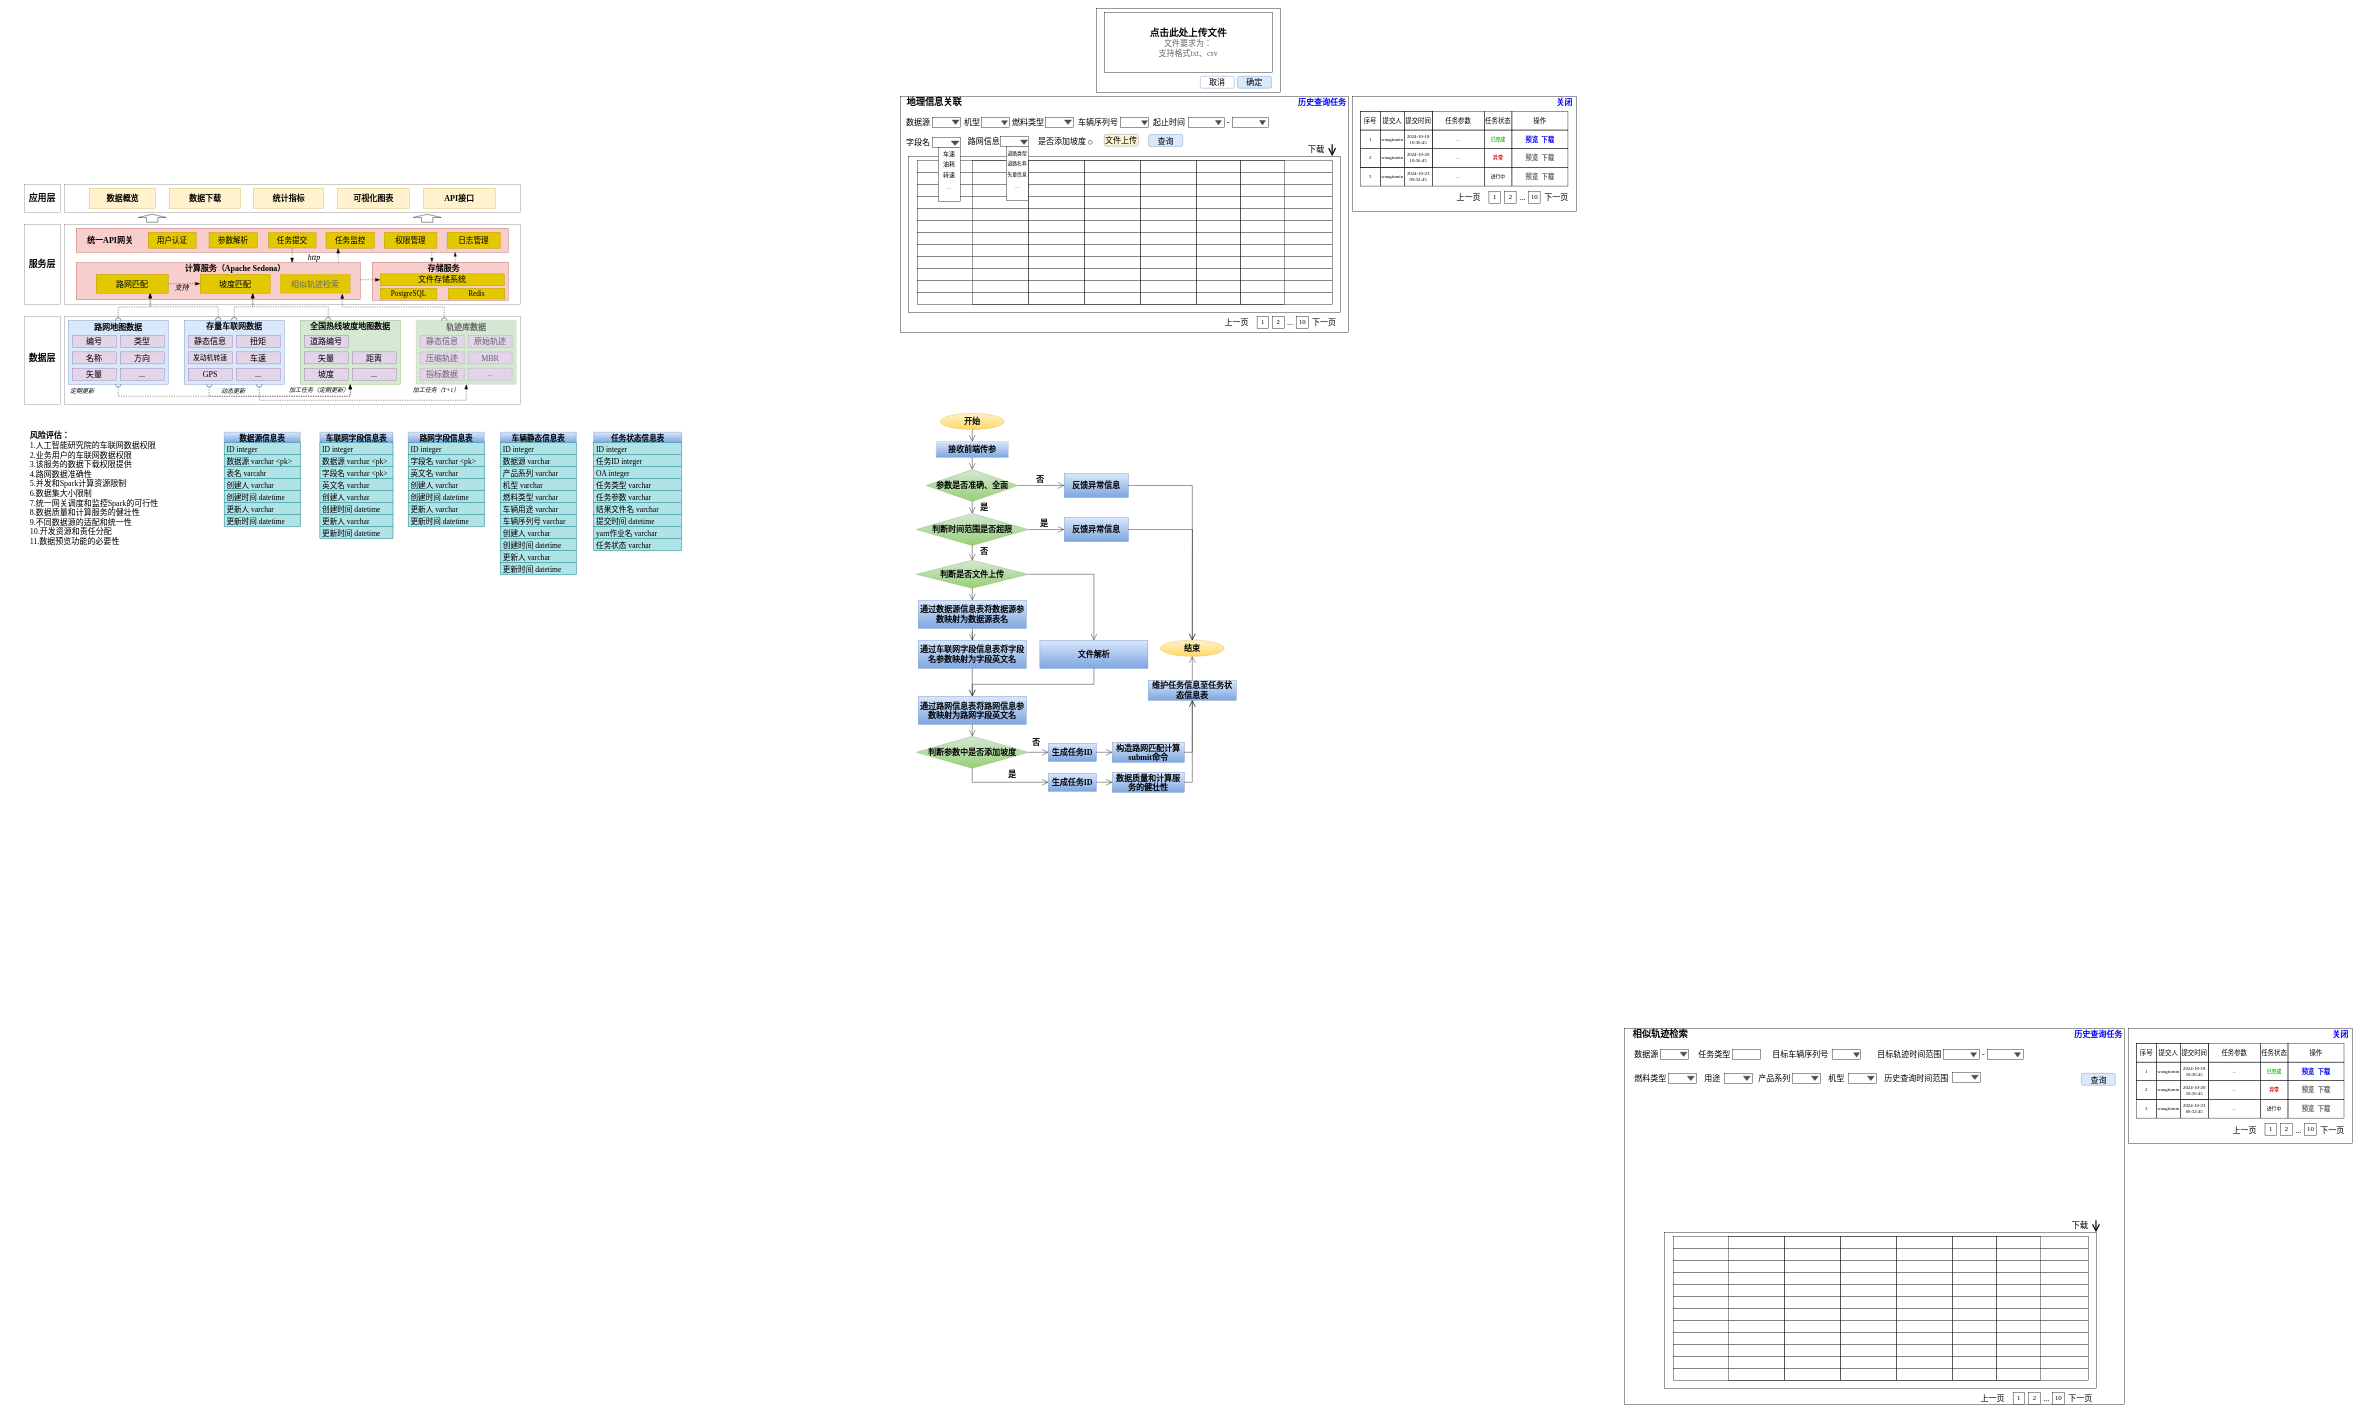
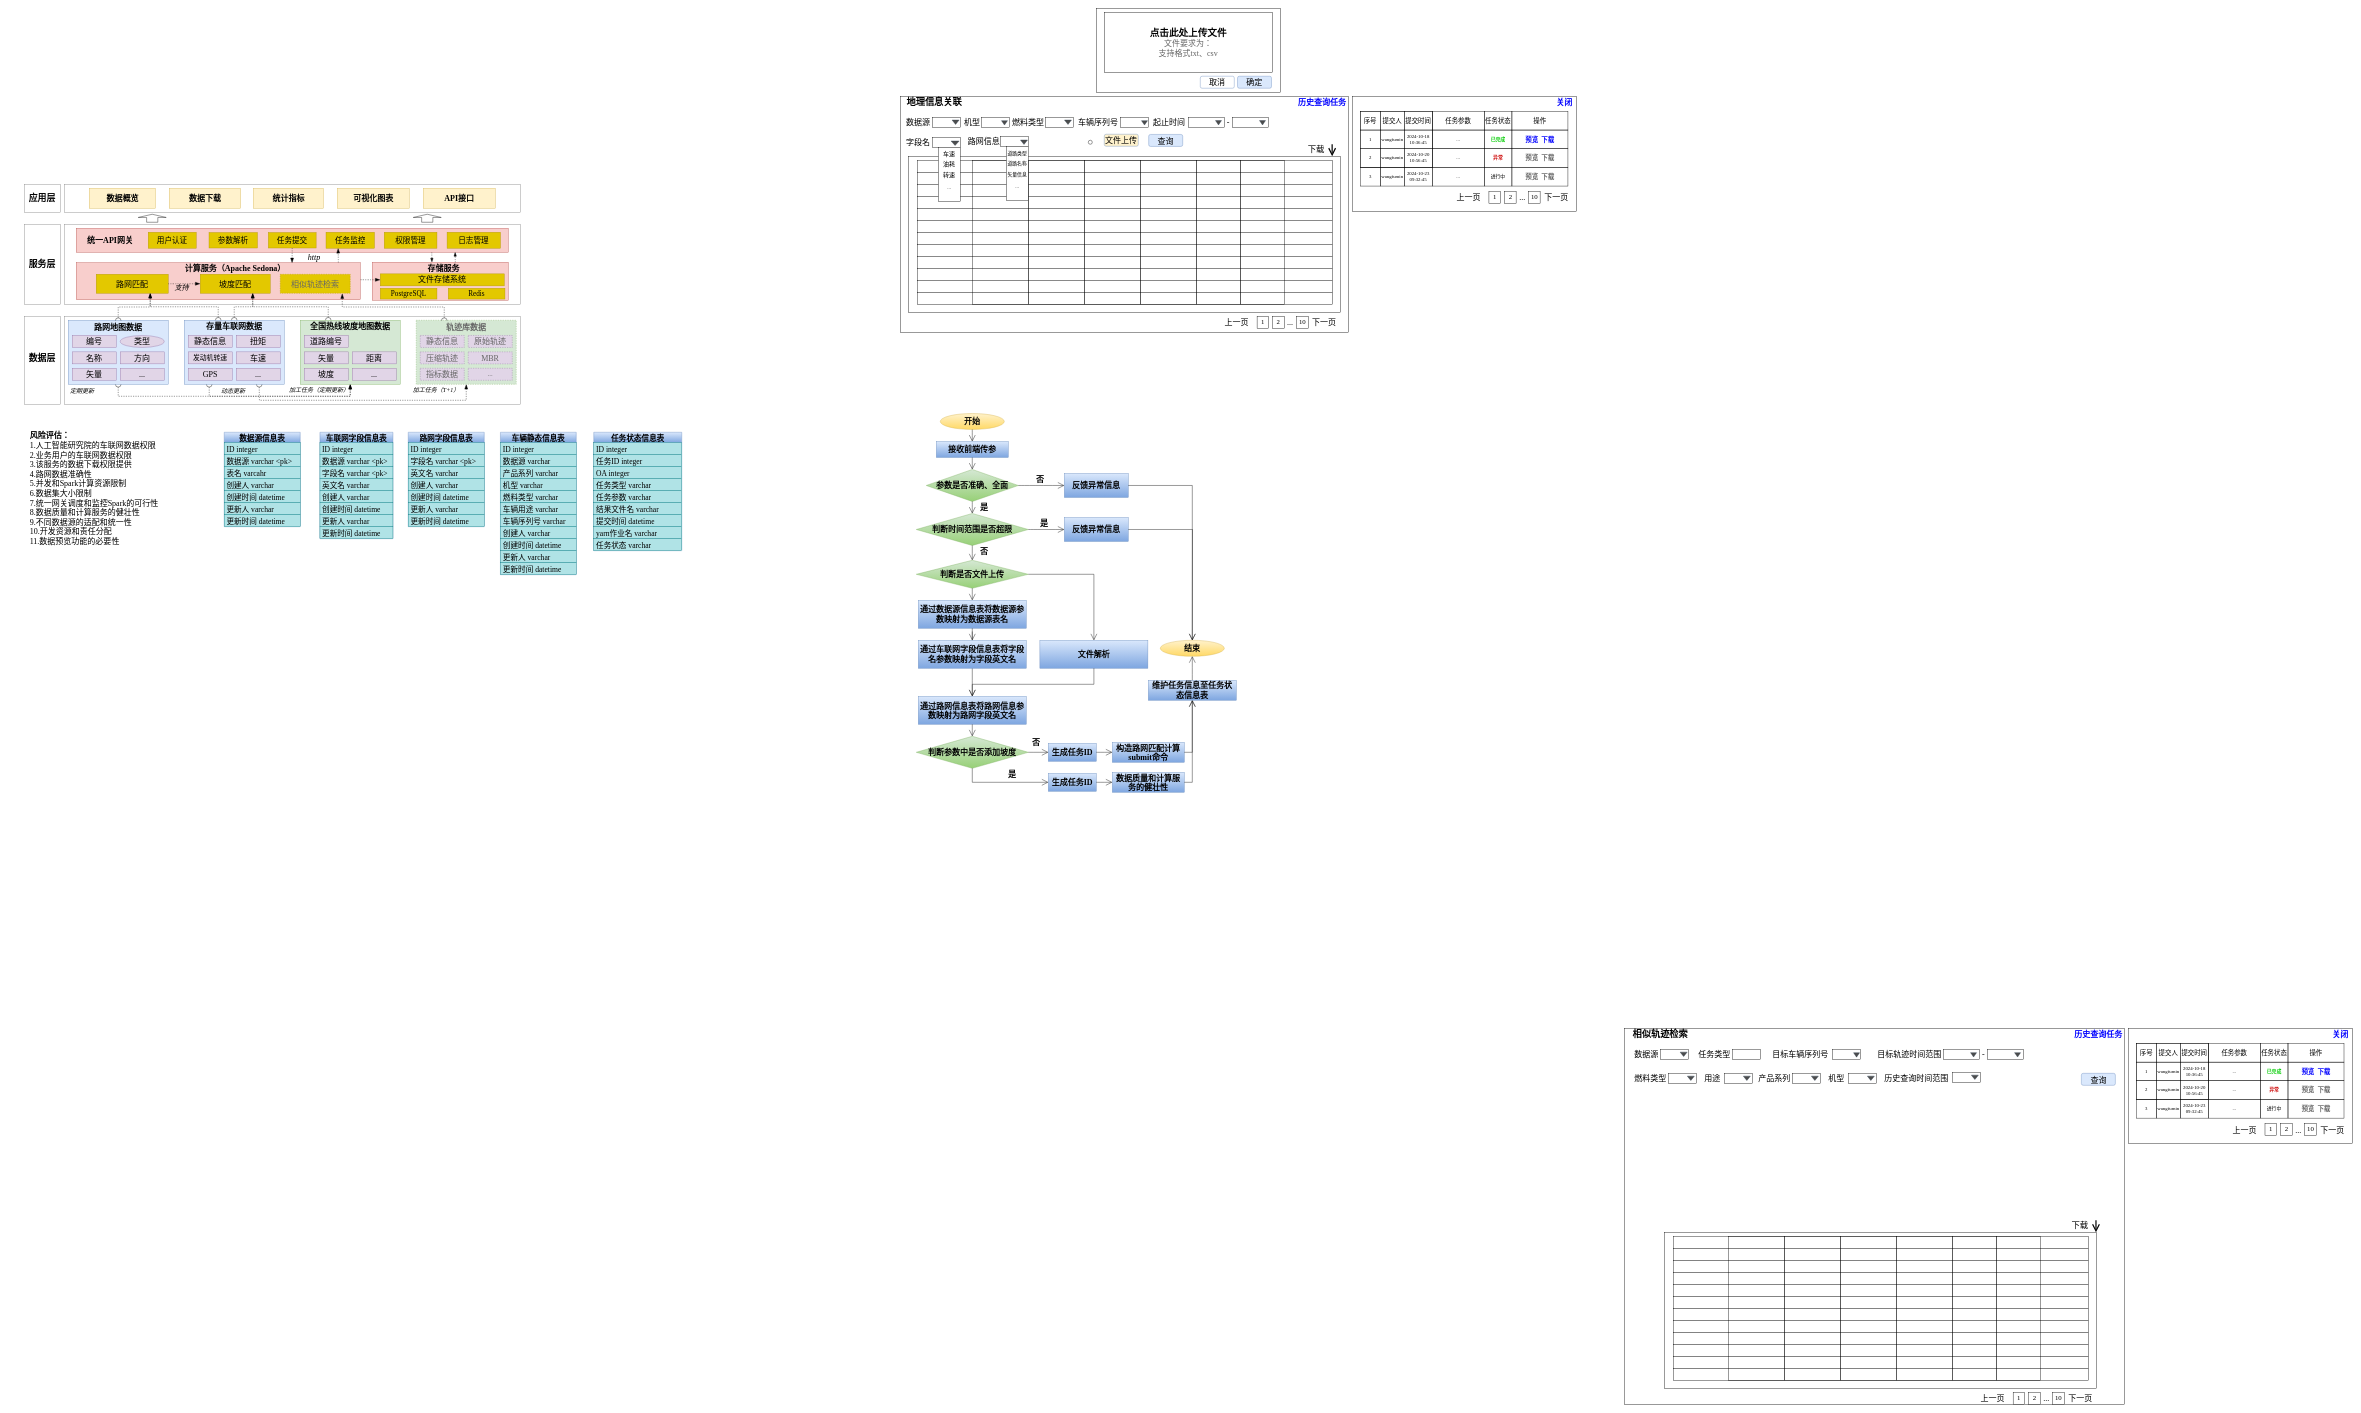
(1062, 141) -> none
(142, 341) -> (142, 341)
(972, 449) -> (972, 449)
